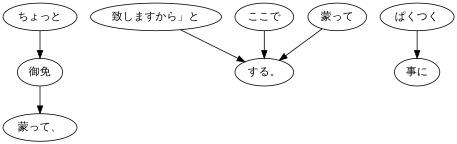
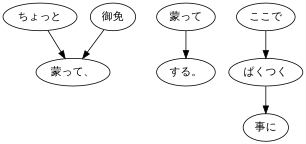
(156, 17) -> none
(40, 41) -> (54, 41)
(264, 41) -> (266, 41)
